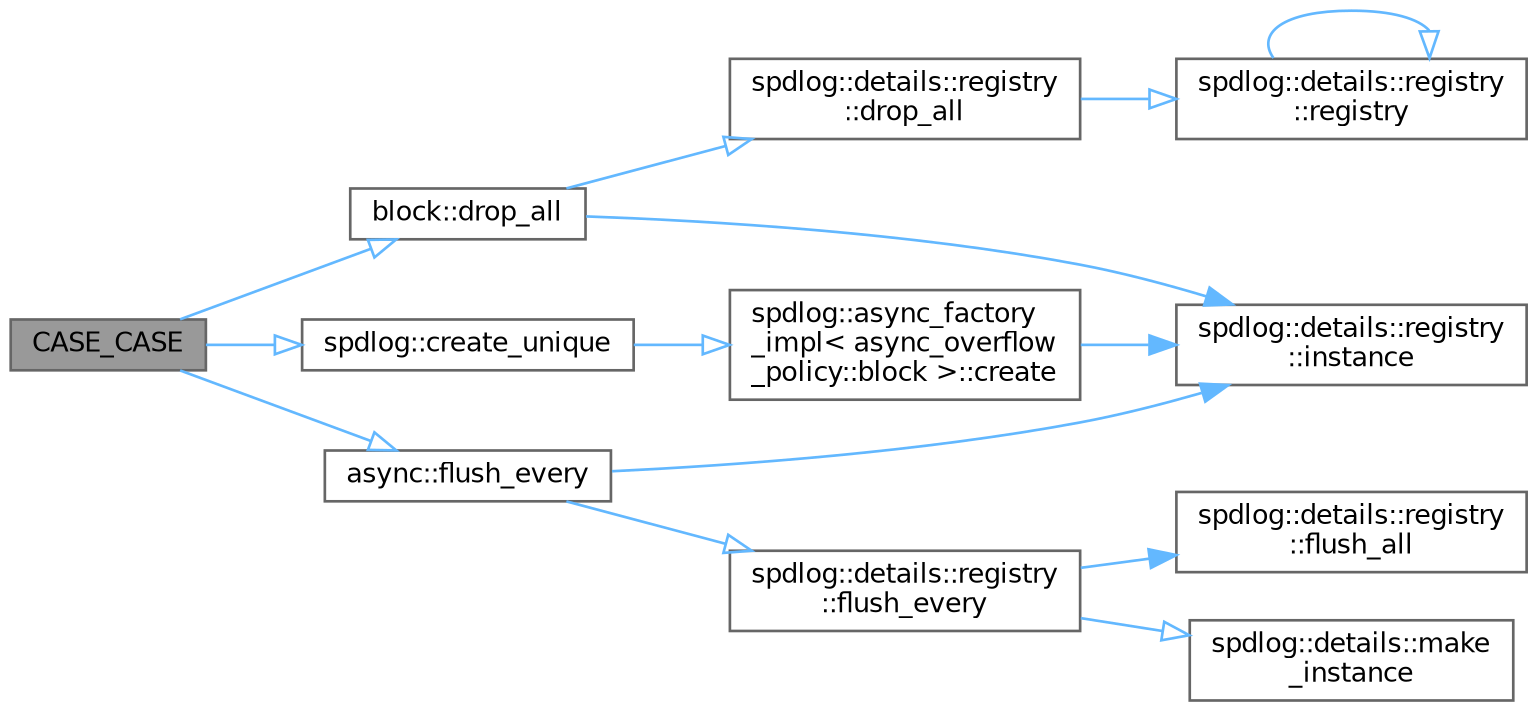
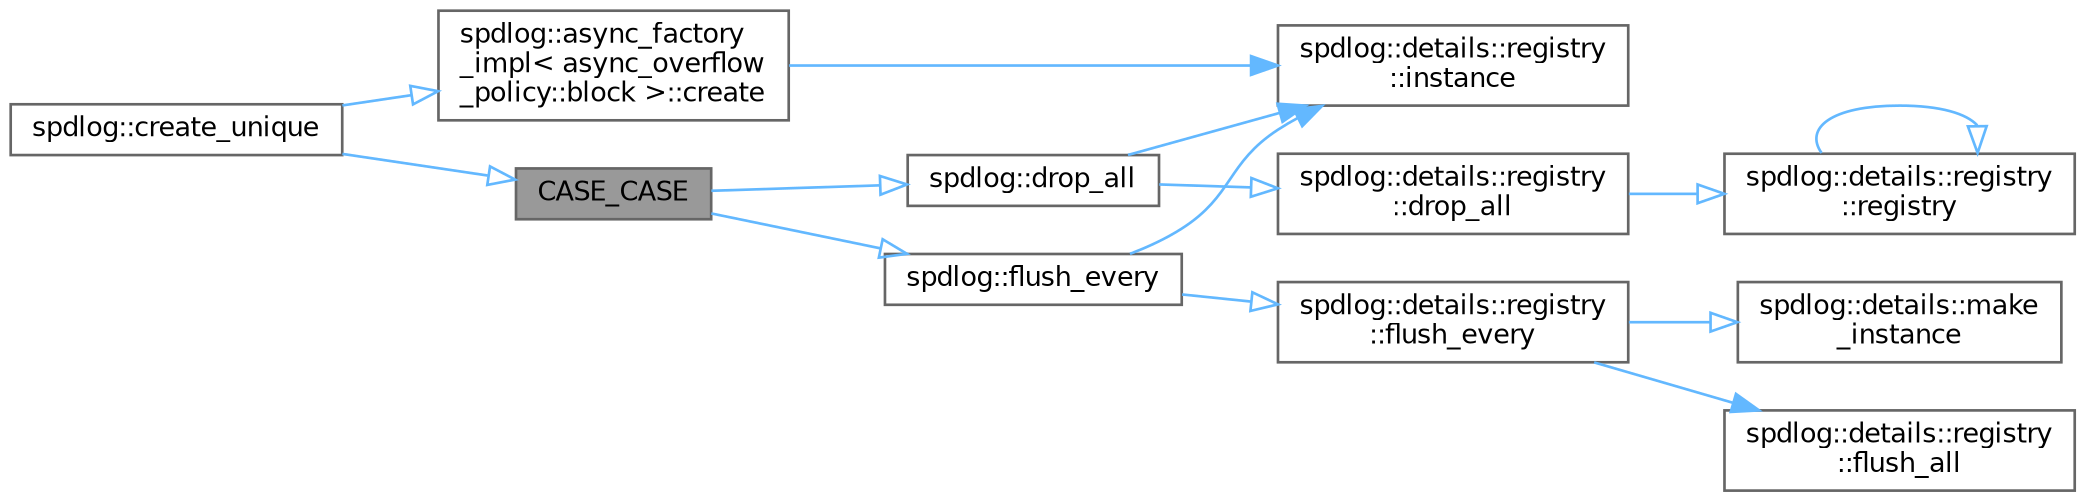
(468, 214) -> (1033, 180)
(240, 345) -> (415, 165)
(468, 476) -> (1033, 279)
